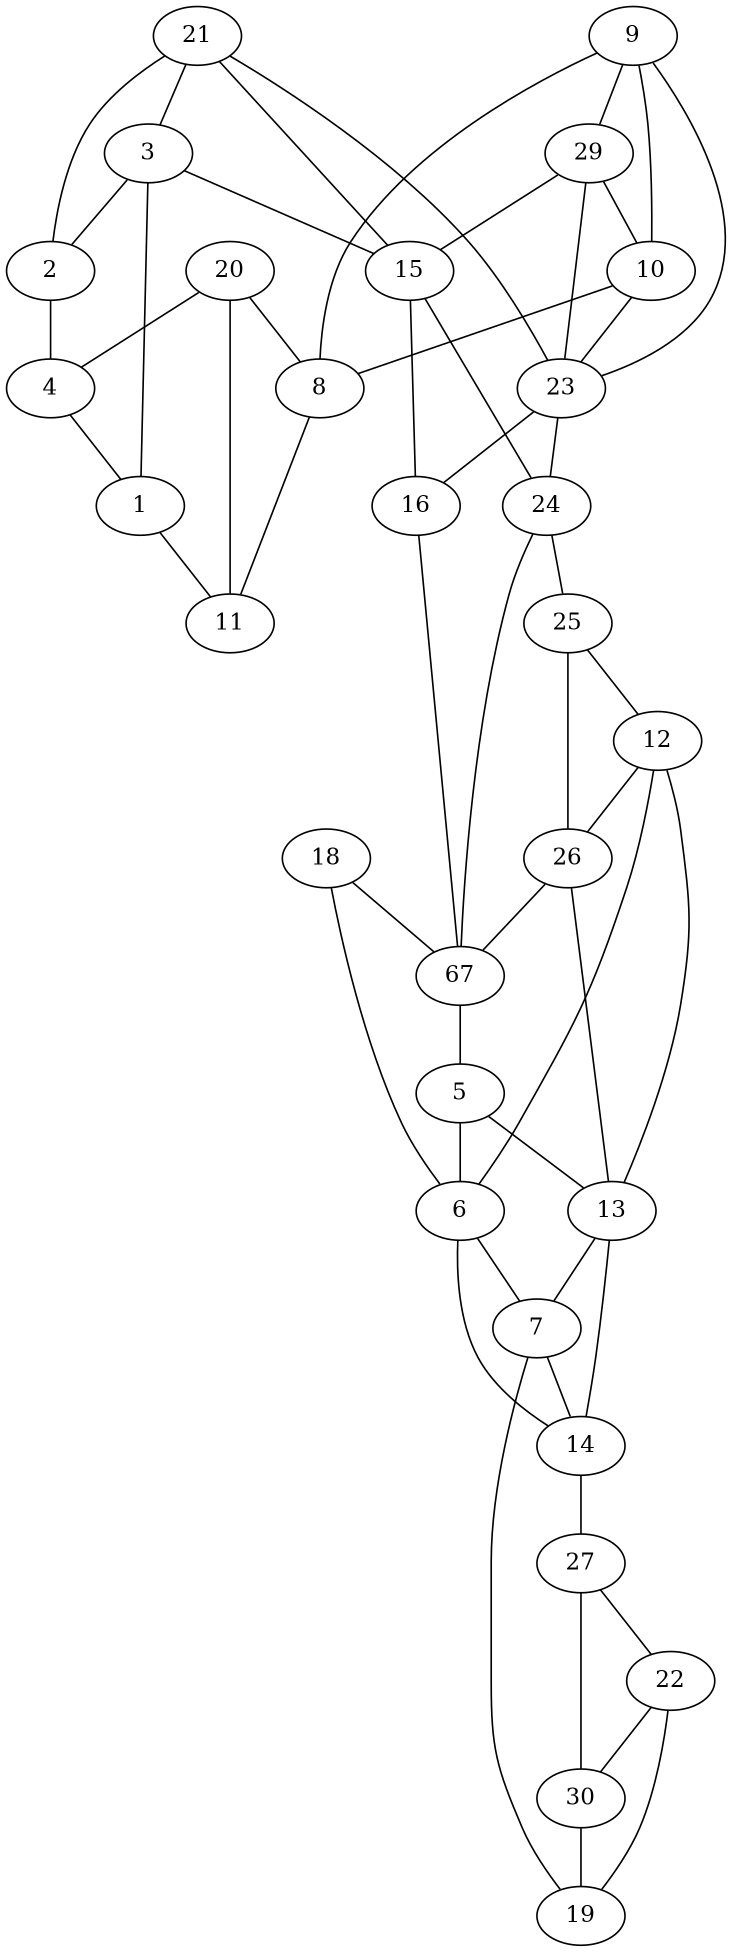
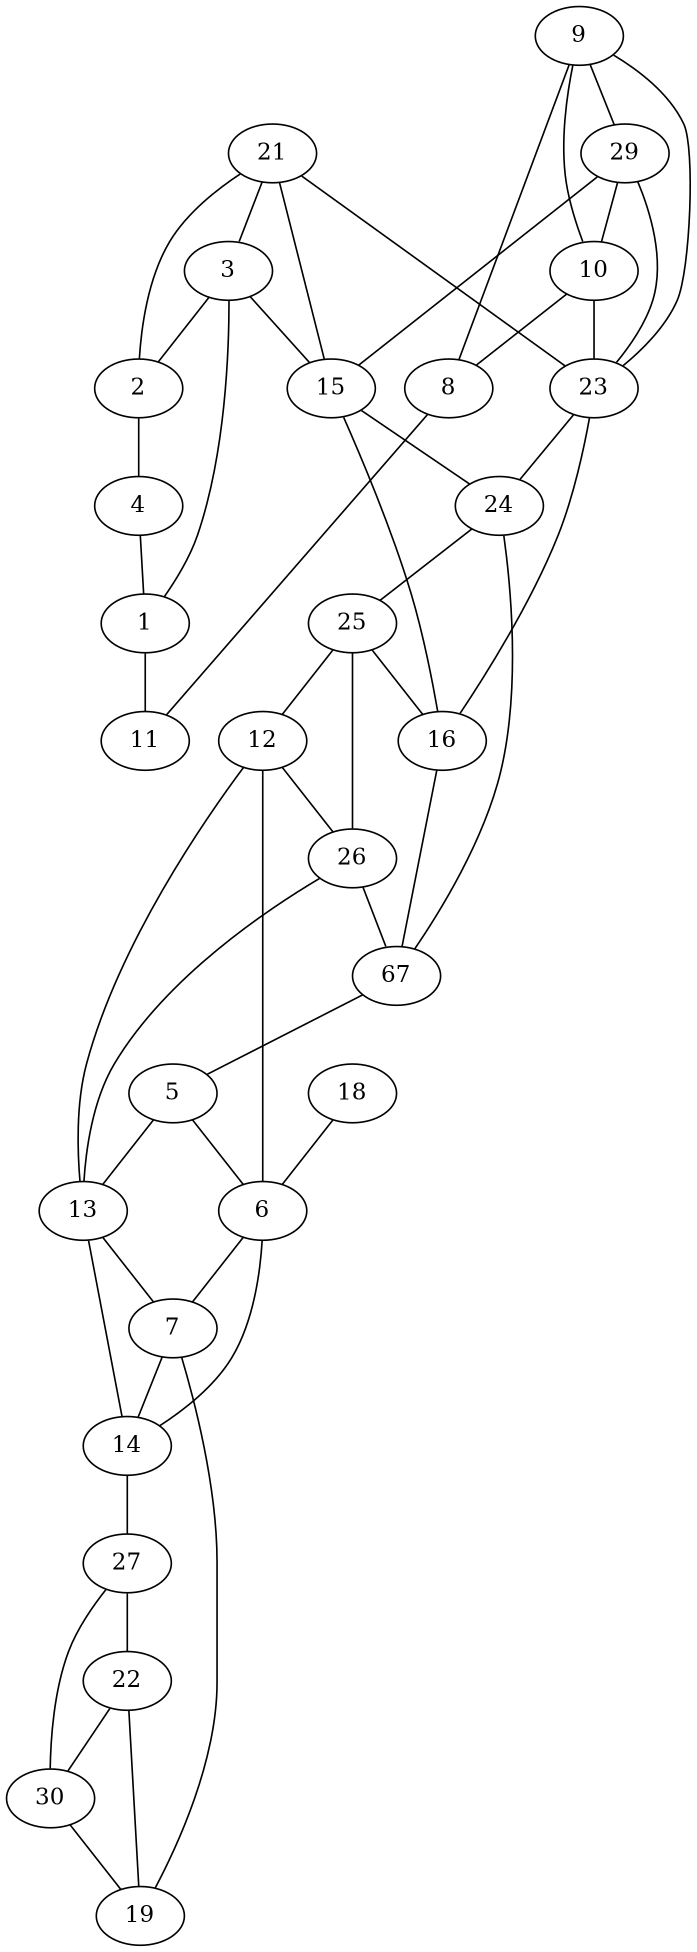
(230, 271) -> none
none -> (397, 682)
(394, 917) -> none
